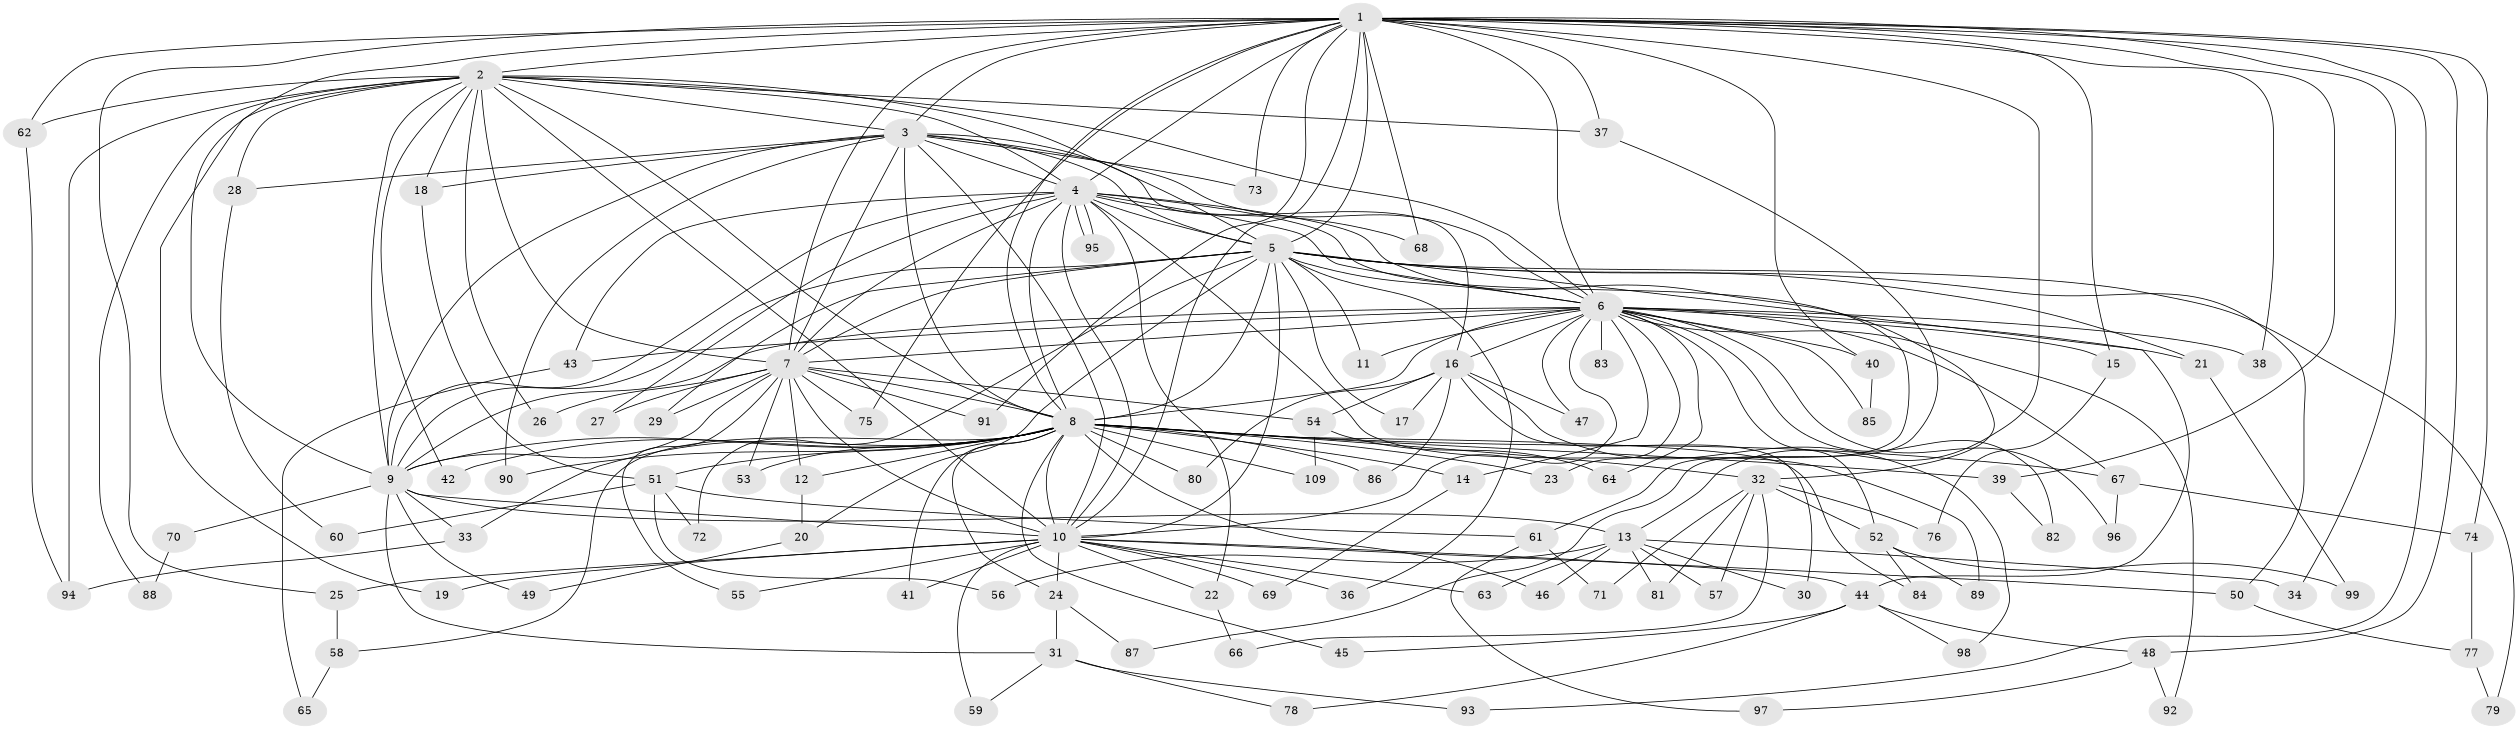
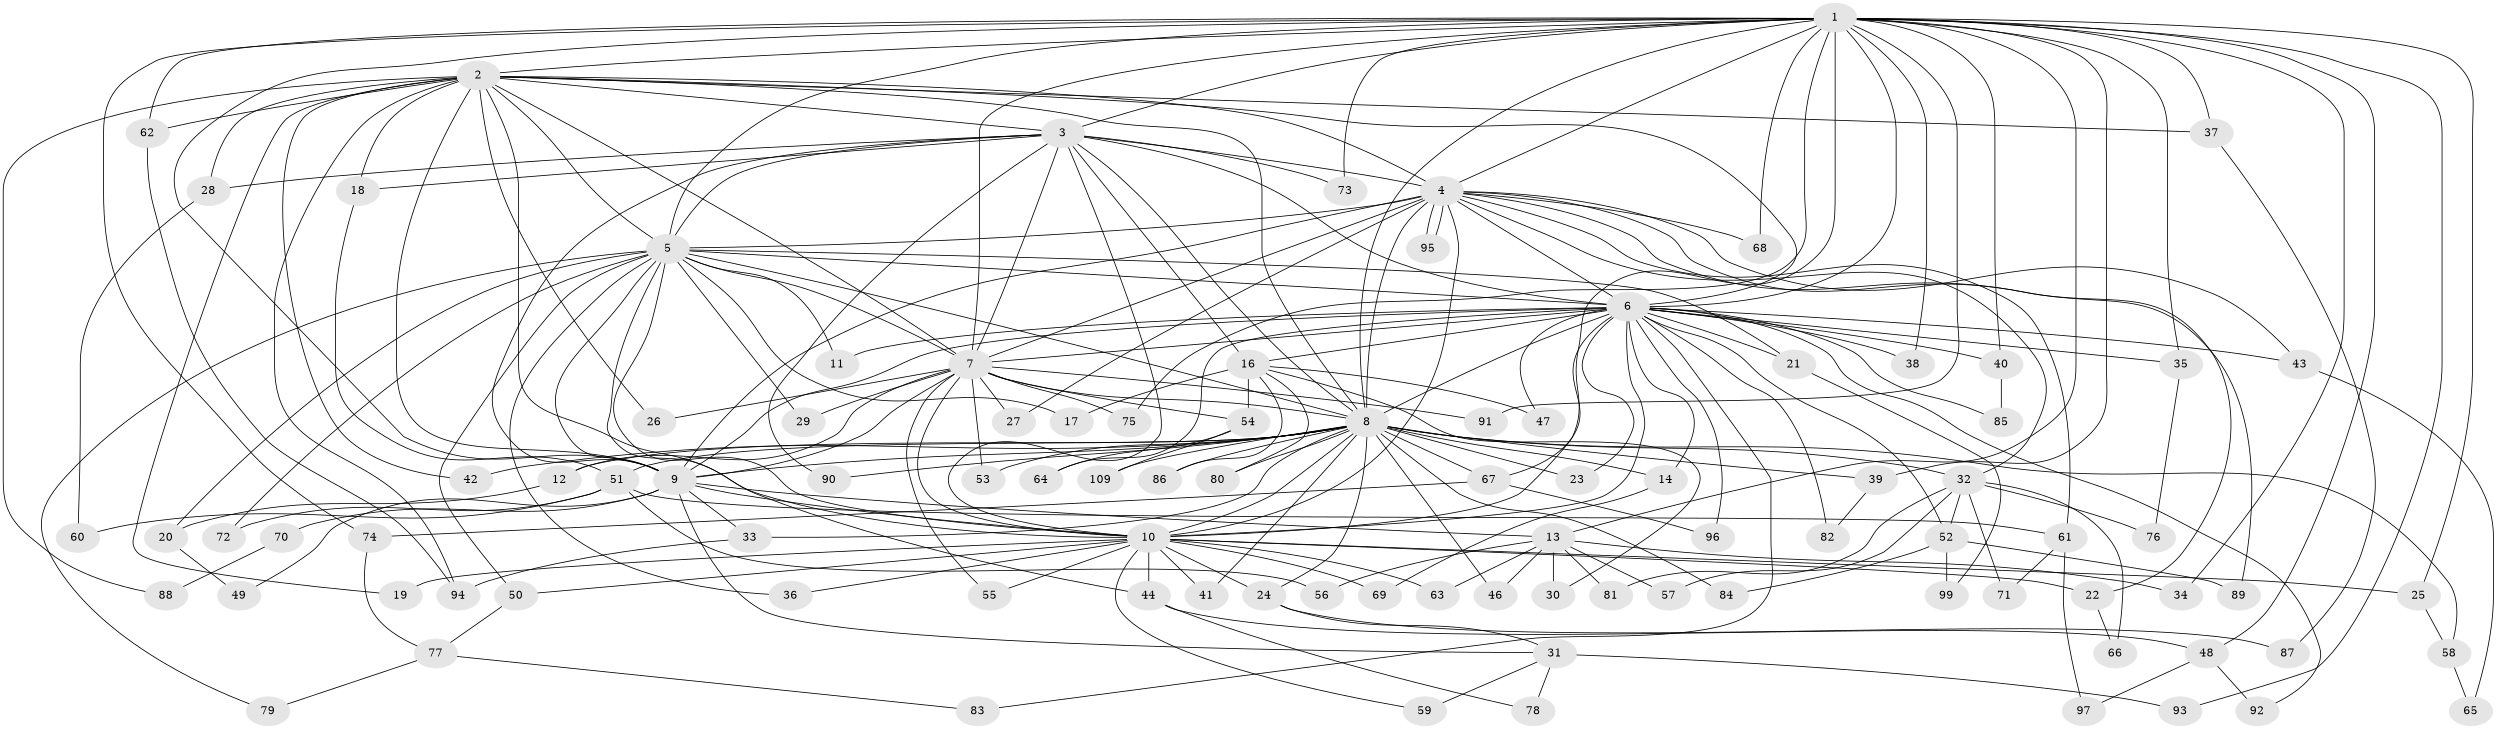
(2114, 364) -> (2181, 364)
(1342, 653) -> none
(1964, 653) -> none
none -> (707, 682)
